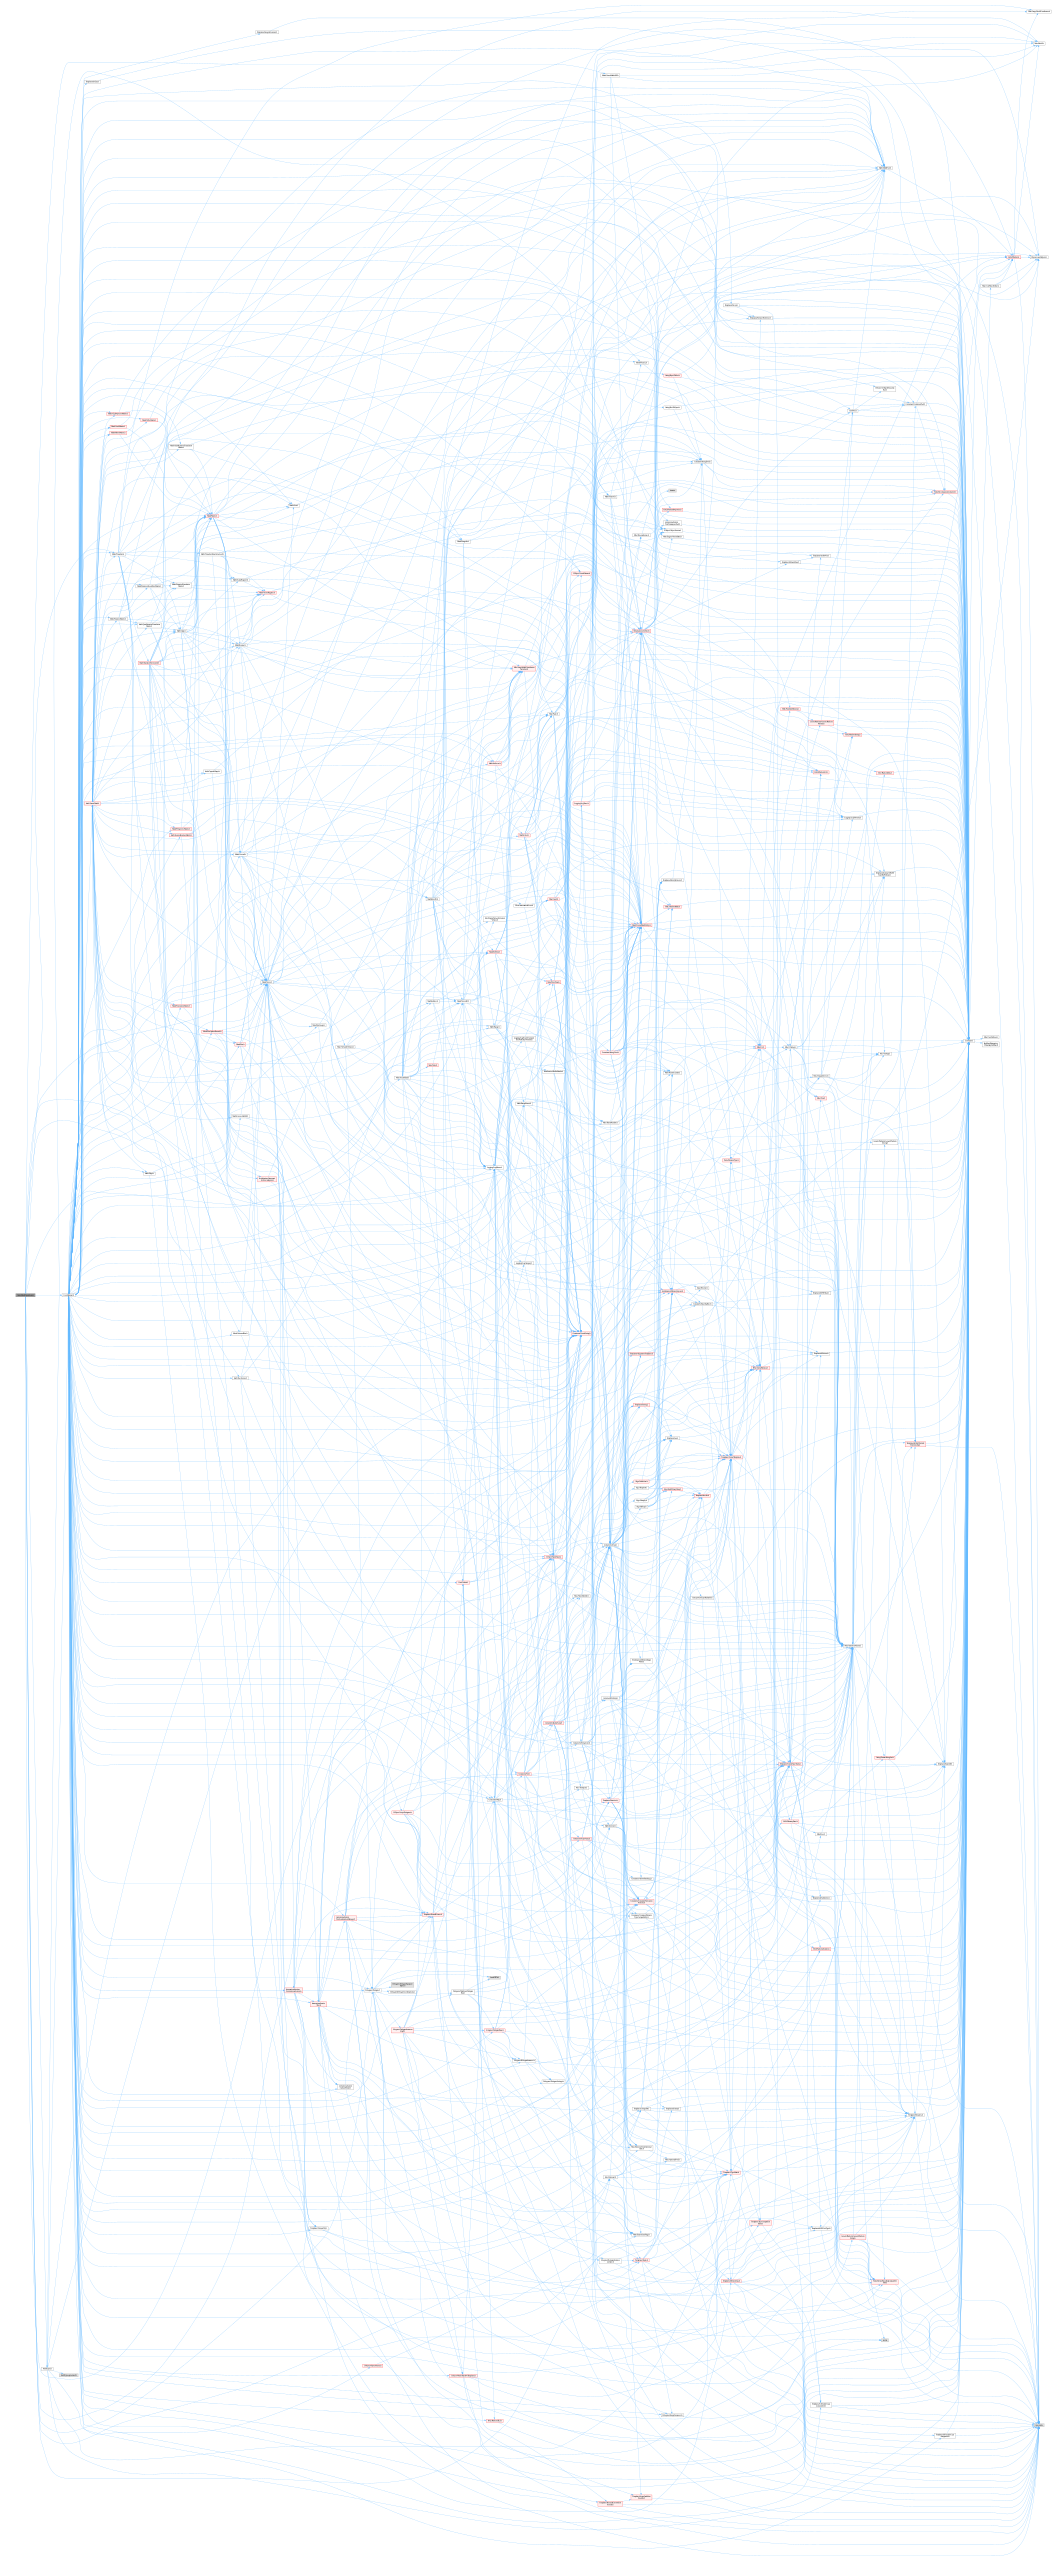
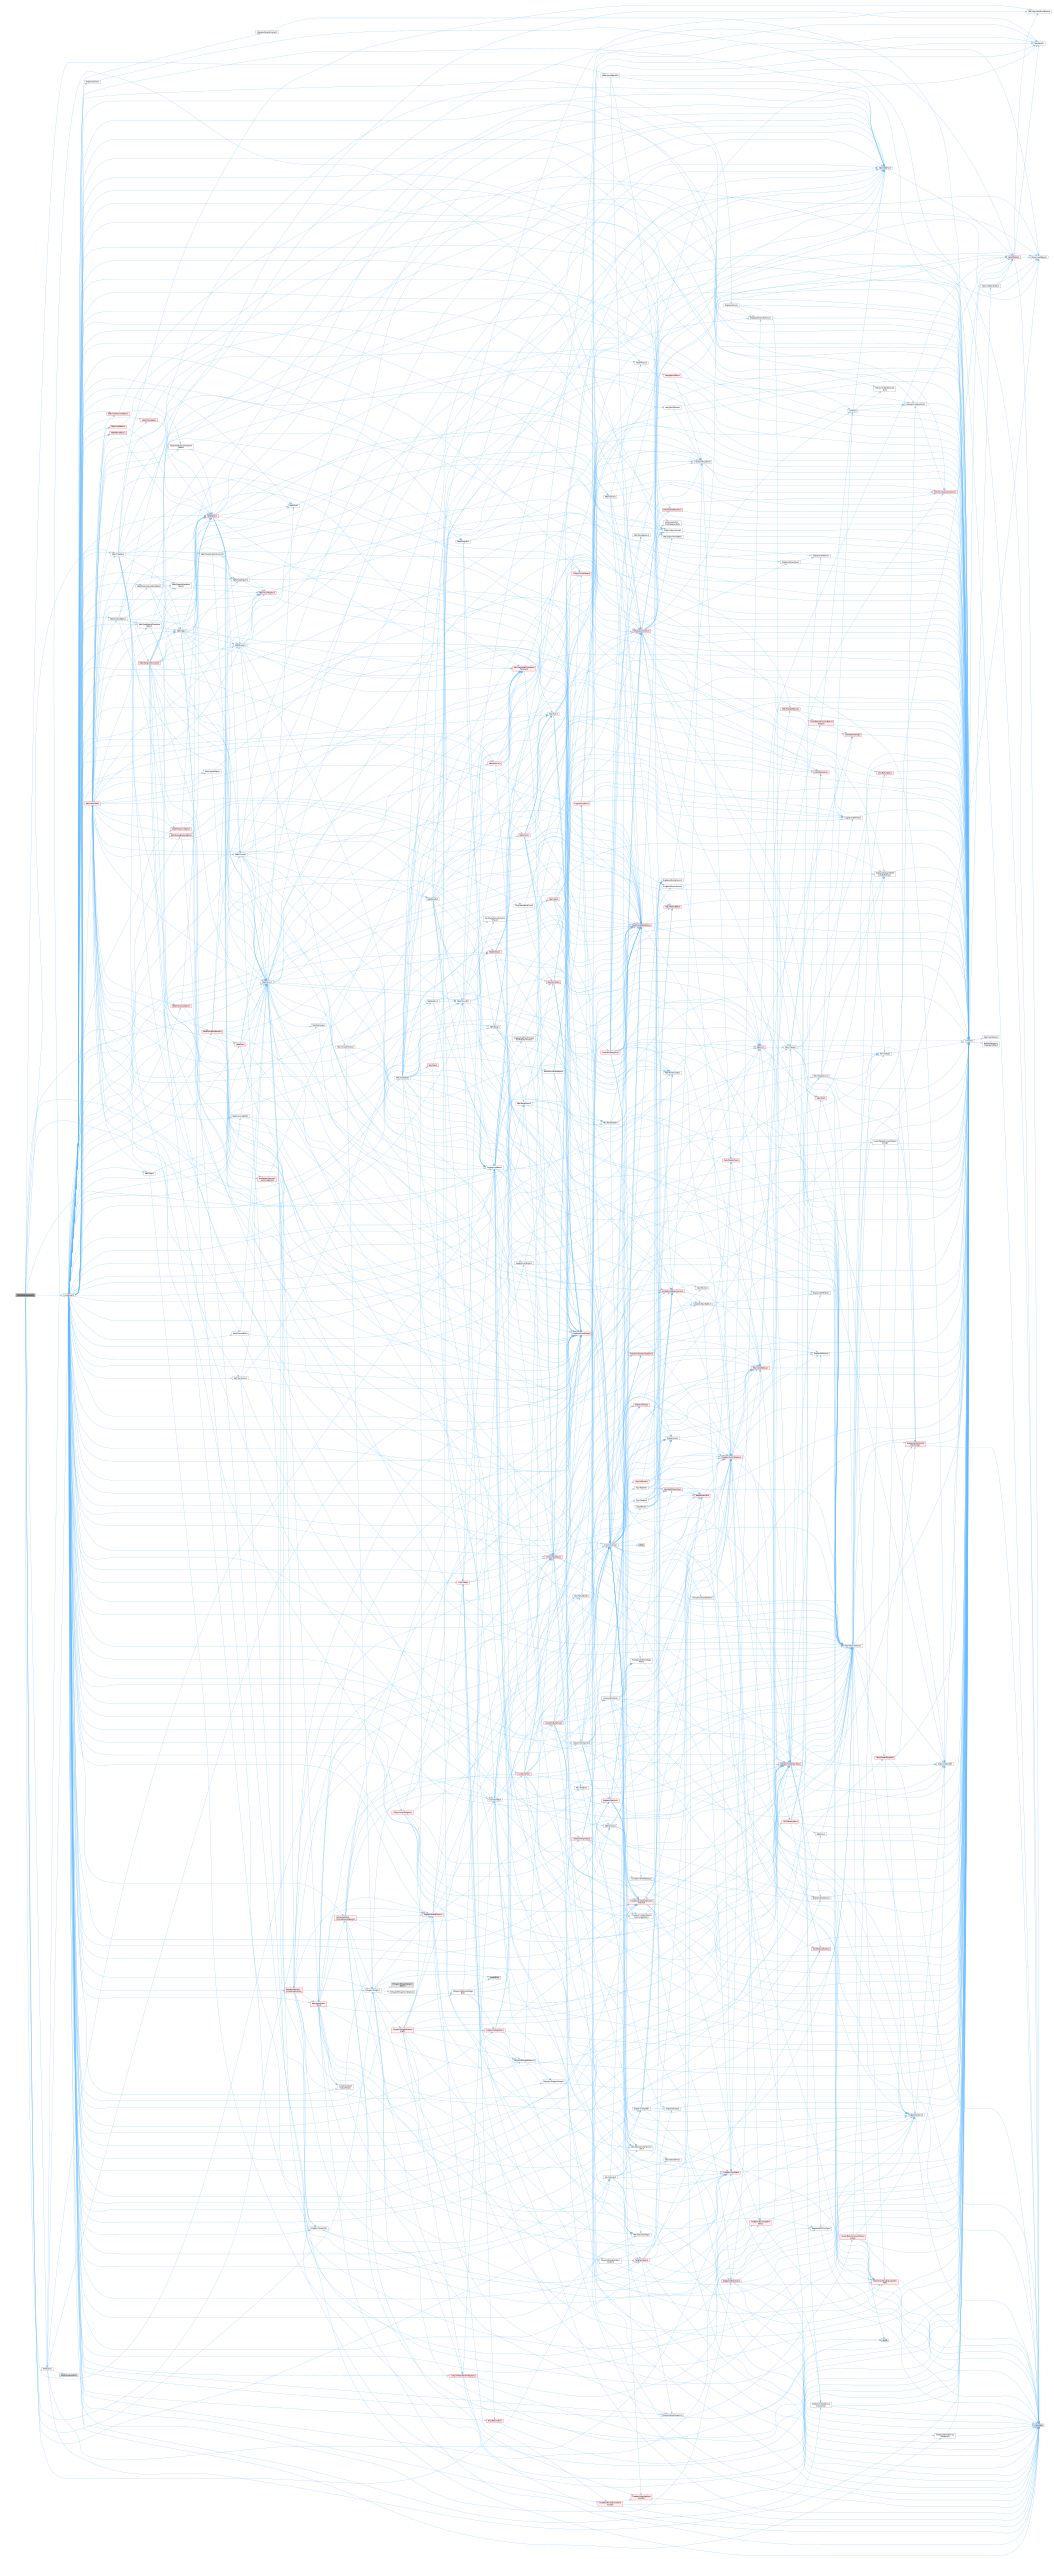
(672, 491) -> none
none -> (672, 886)
none -> (641, 1545)
(373, 2366) -> none
